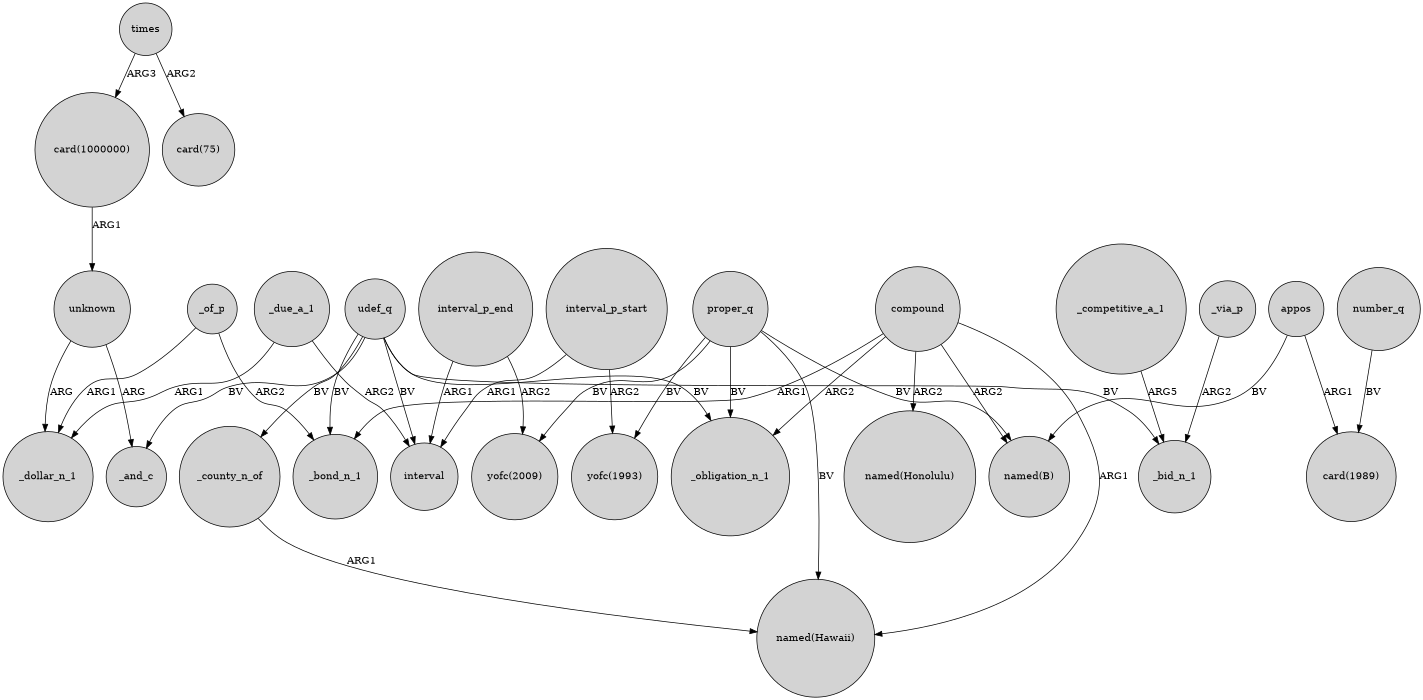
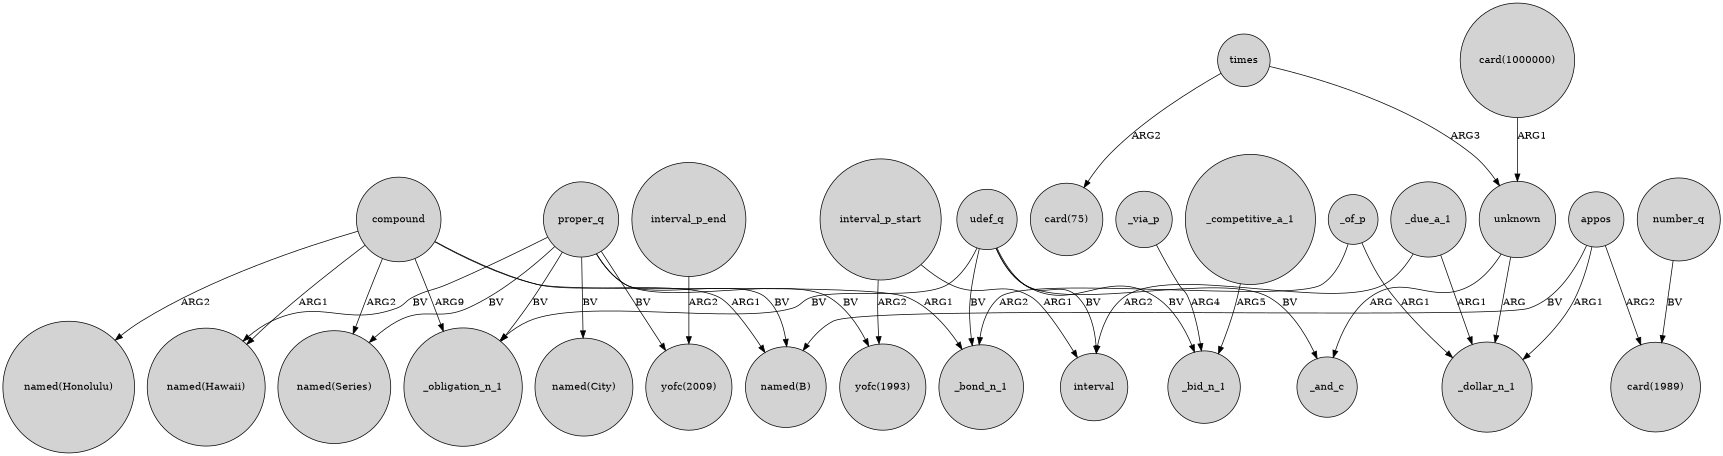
(127, 72) -> (1391, 107)
none -> (1570, 307)
none -> (334, 387)
none -> (584, 387)
(840, 392) -> (450, 303)
(988, 392) -> (746, 303)
(1217, 392) -> (1206, 303)
(1339, 392) -> (1641, 303)
(441, 398) -> none
(230, 477) -> none
